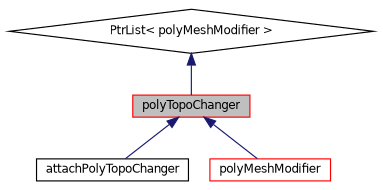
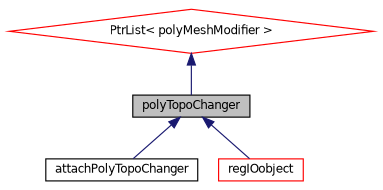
(191, 31) -> (191, 31)
(191, 106) -> (191, 106)
(270, 170) -> (261, 170)
